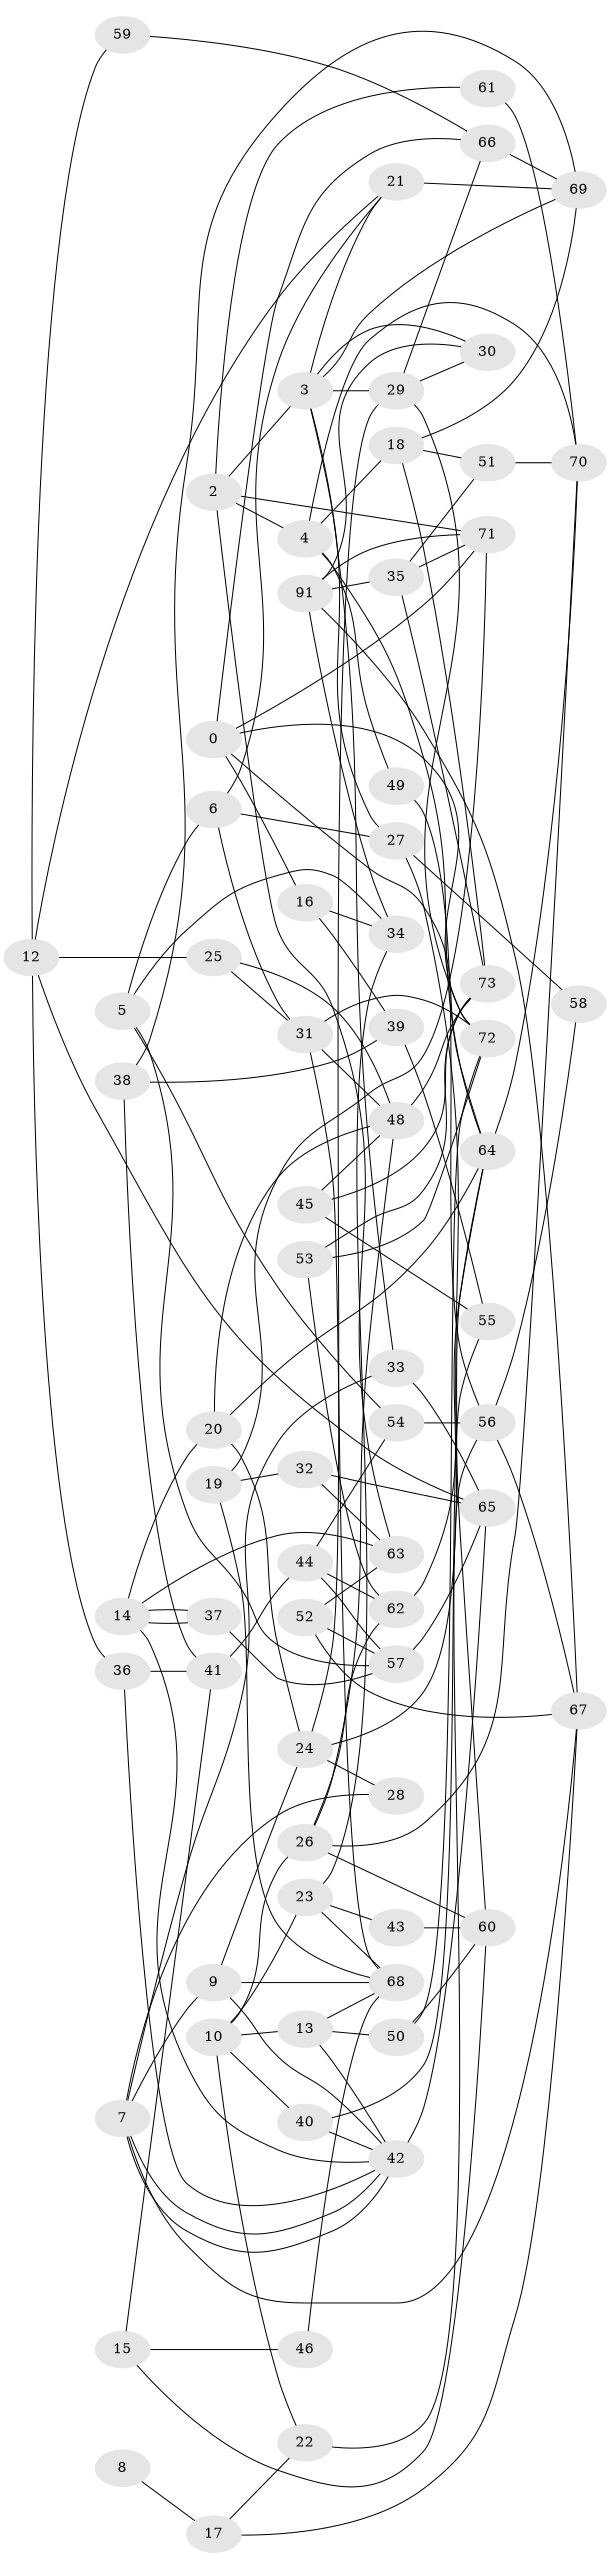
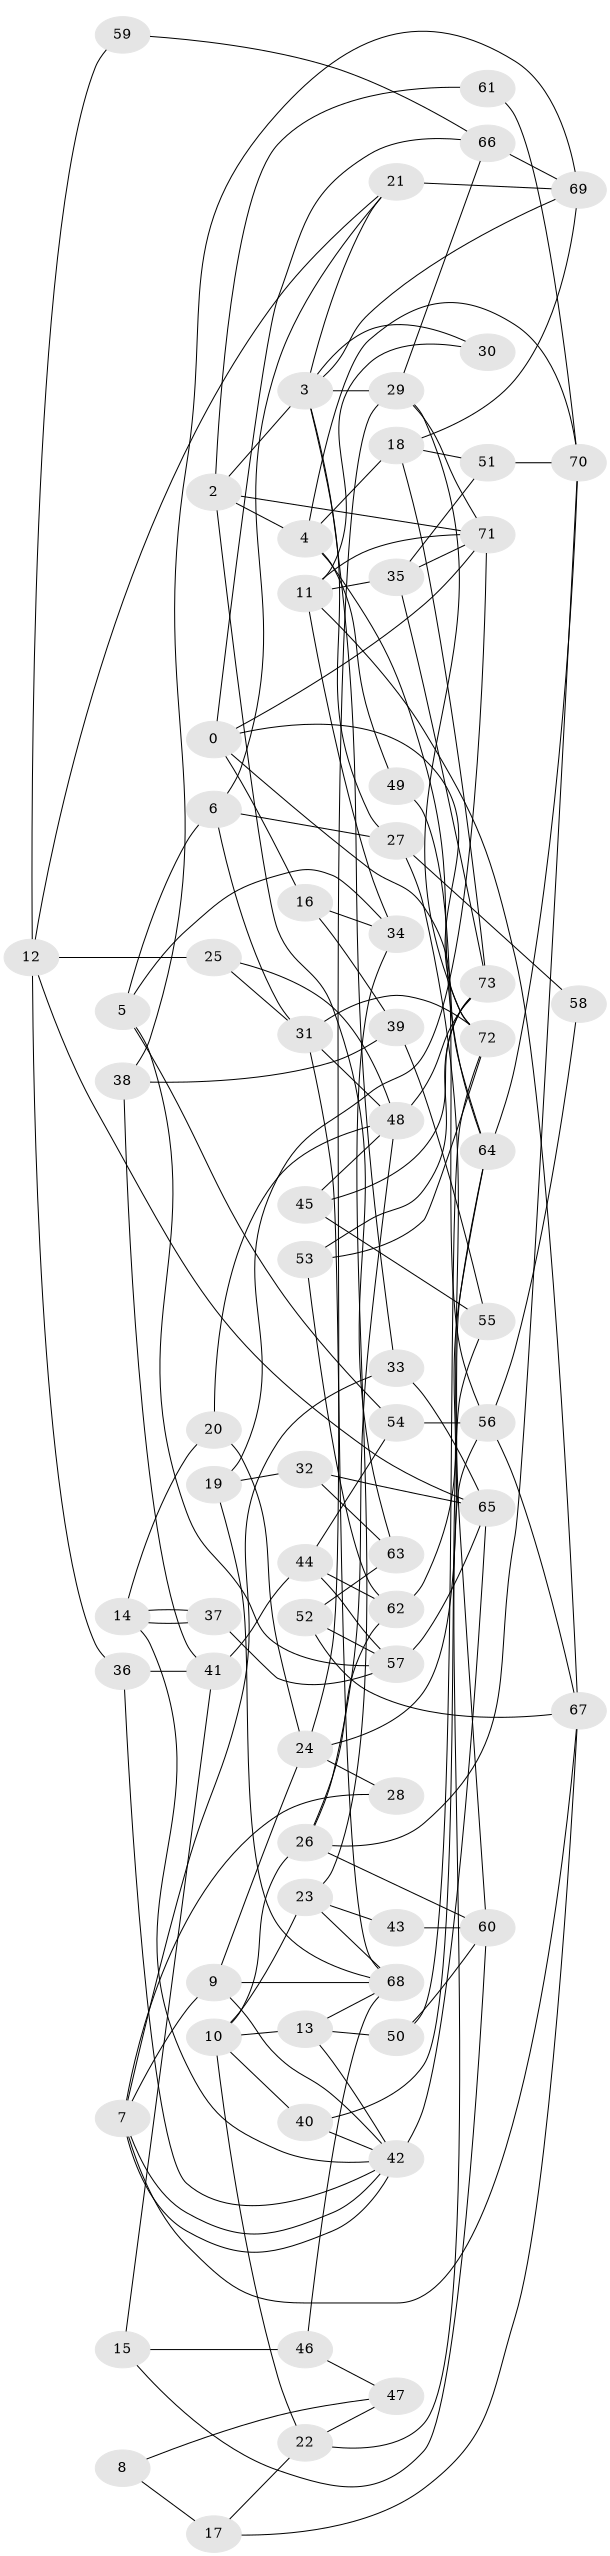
(442, 371) -> (448, 464)
(305, 594) -> (305, 594)
(353, 1314) -> none
(257, 1542) -> none
none -> (396, 2396)
